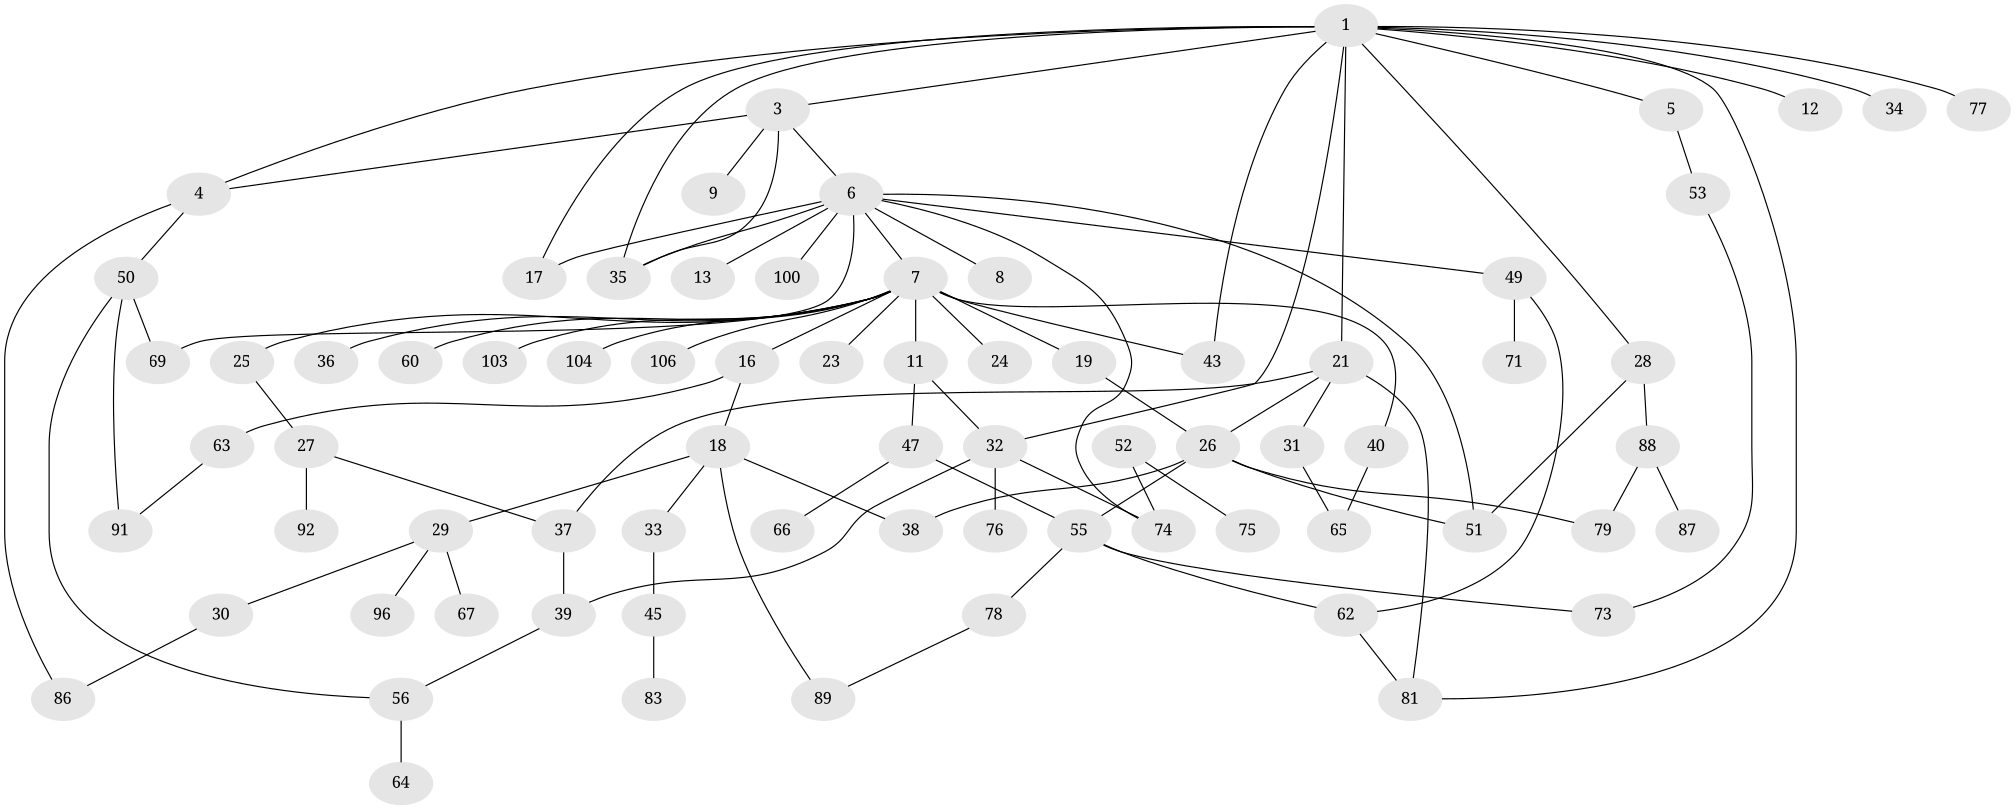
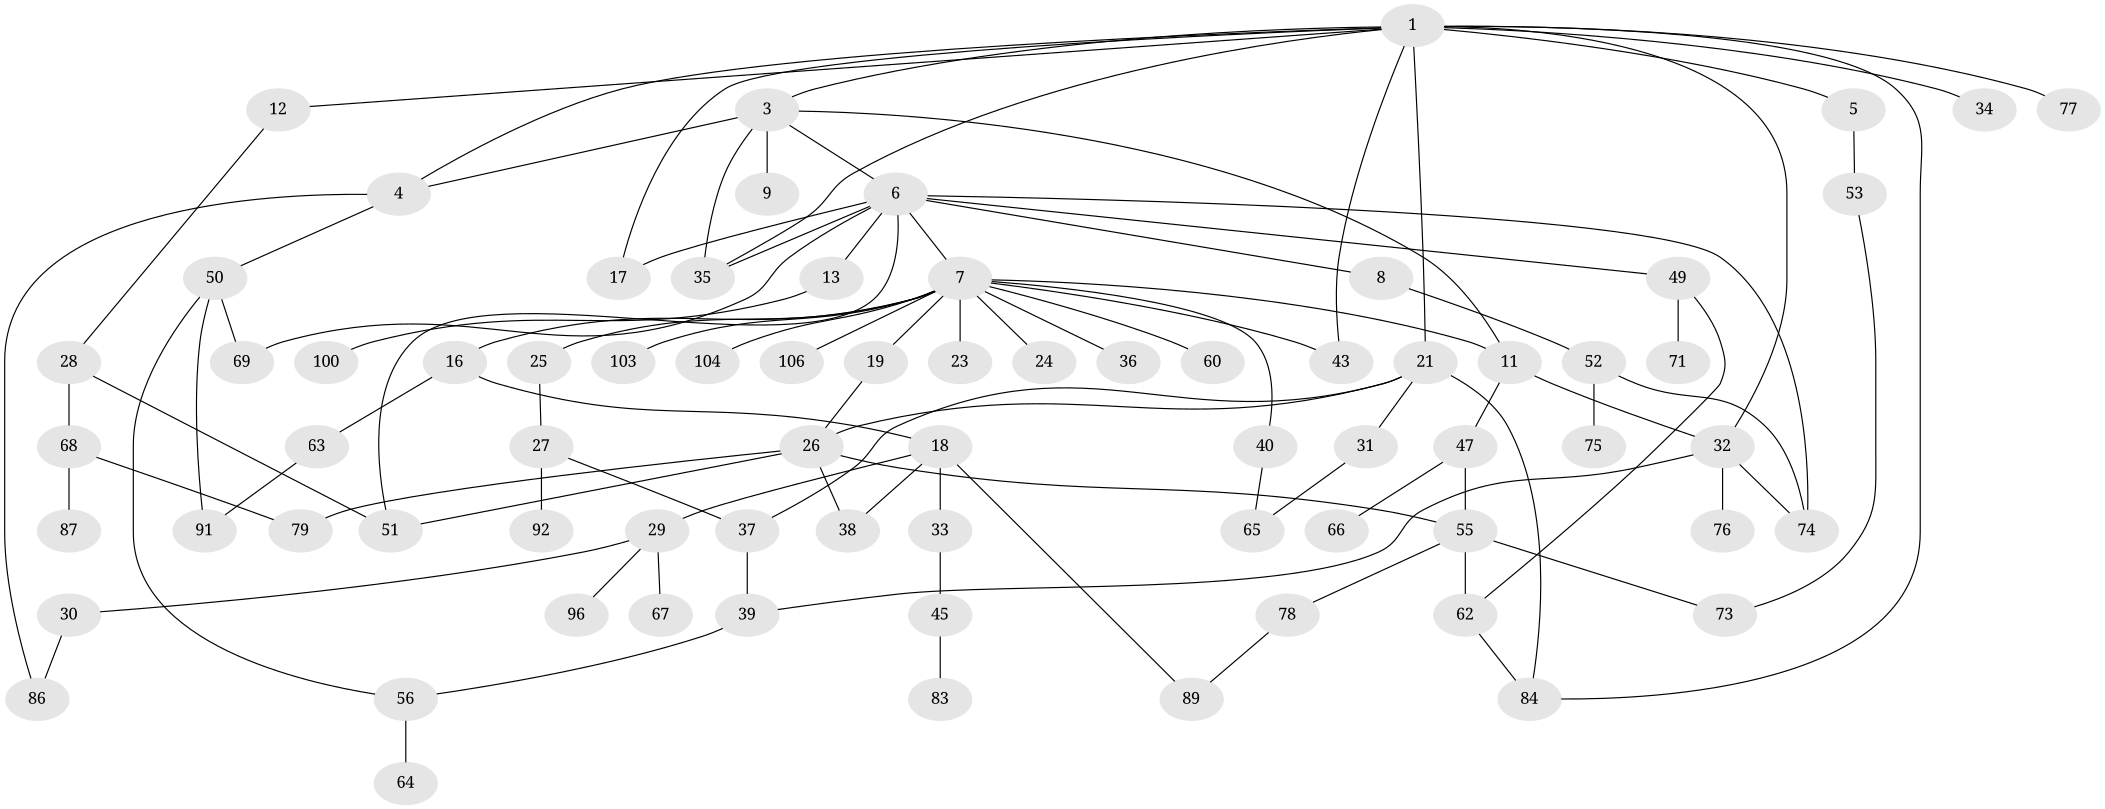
none -> (1176, 159)
(1498, 191) -> (174, 236)
(819, 236) -> (510, 321)
none -> (1494, 319)
(1648, 447) -> (69, 447)
(1410, 699) -> (1530, 699)
